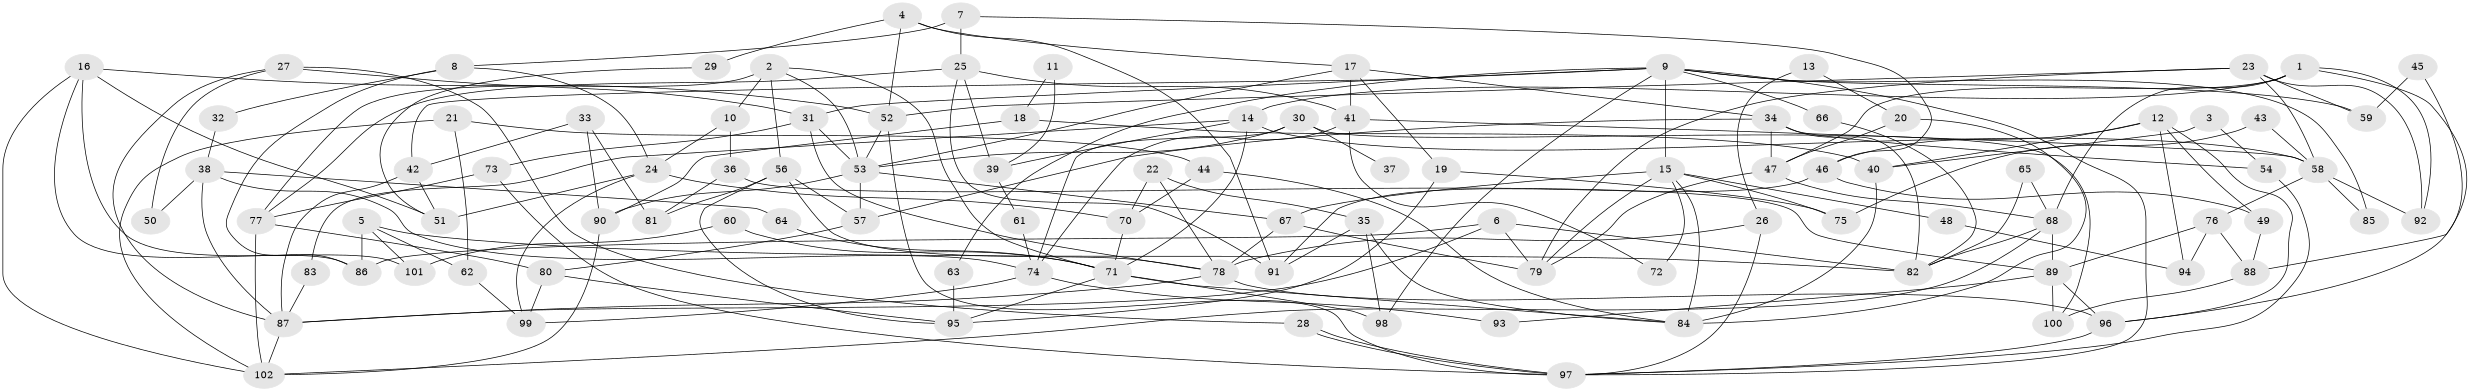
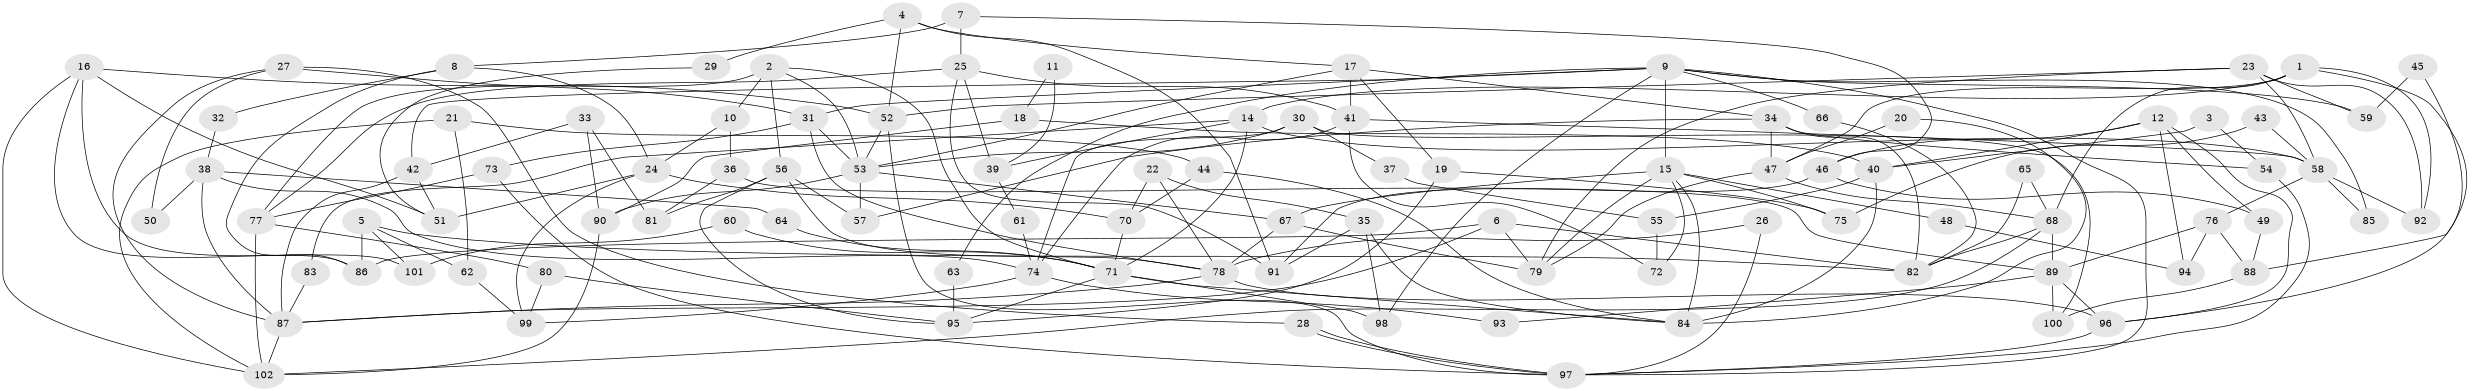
(1809, 67) -> none
none -> (1657, 221)
(732, 247) -> none
